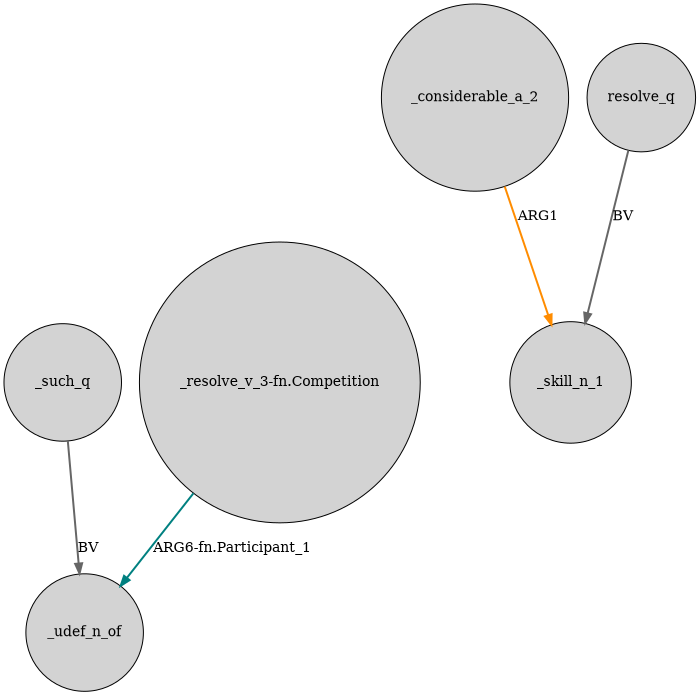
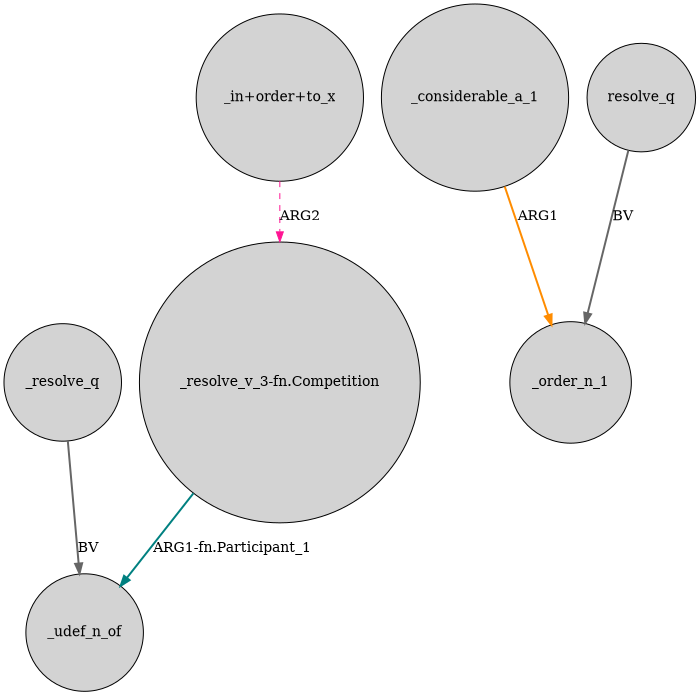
none -> (280, 98)
(475, 98) -> (475, 98)
(63, 382) -> (63, 382)
(571, 382) -> (571, 382)
(233, 548) -> (233, 548)
